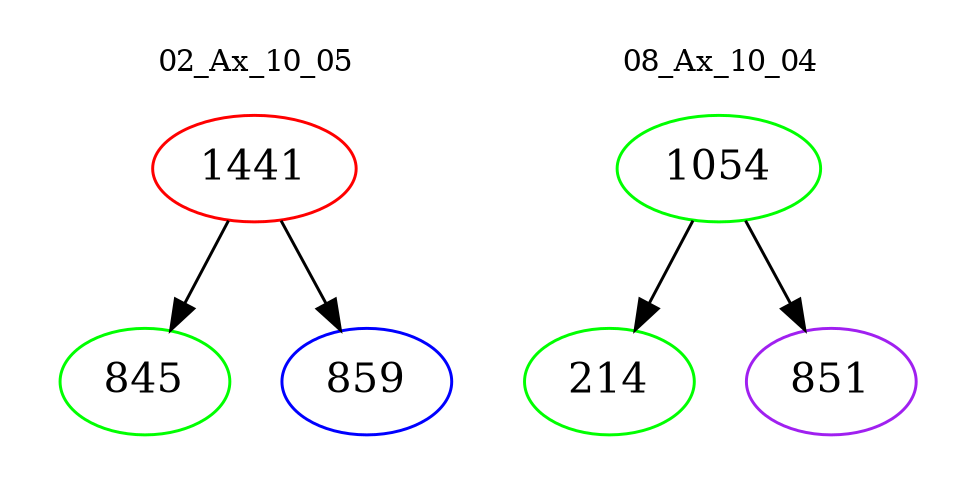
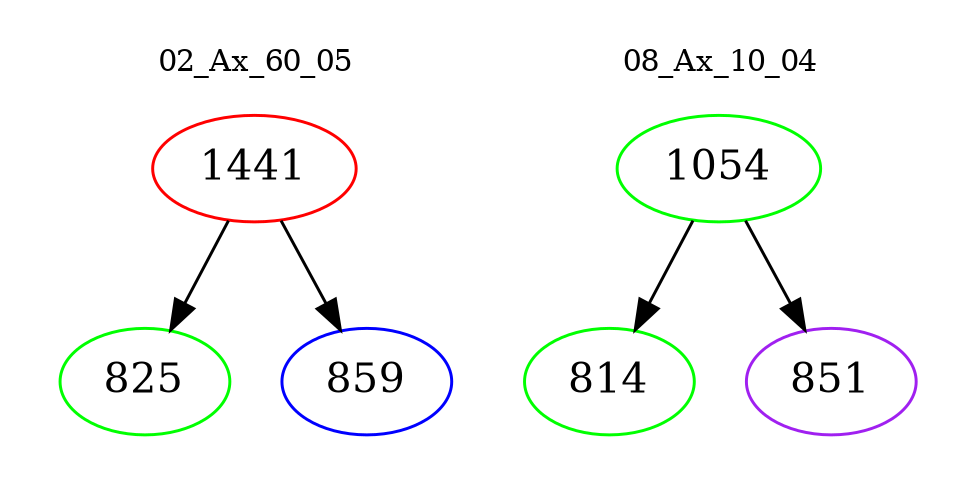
(256, 64) -> (256, 64)
(145, 382) -> (145, 382)
(609, 382) -> (609, 382)
